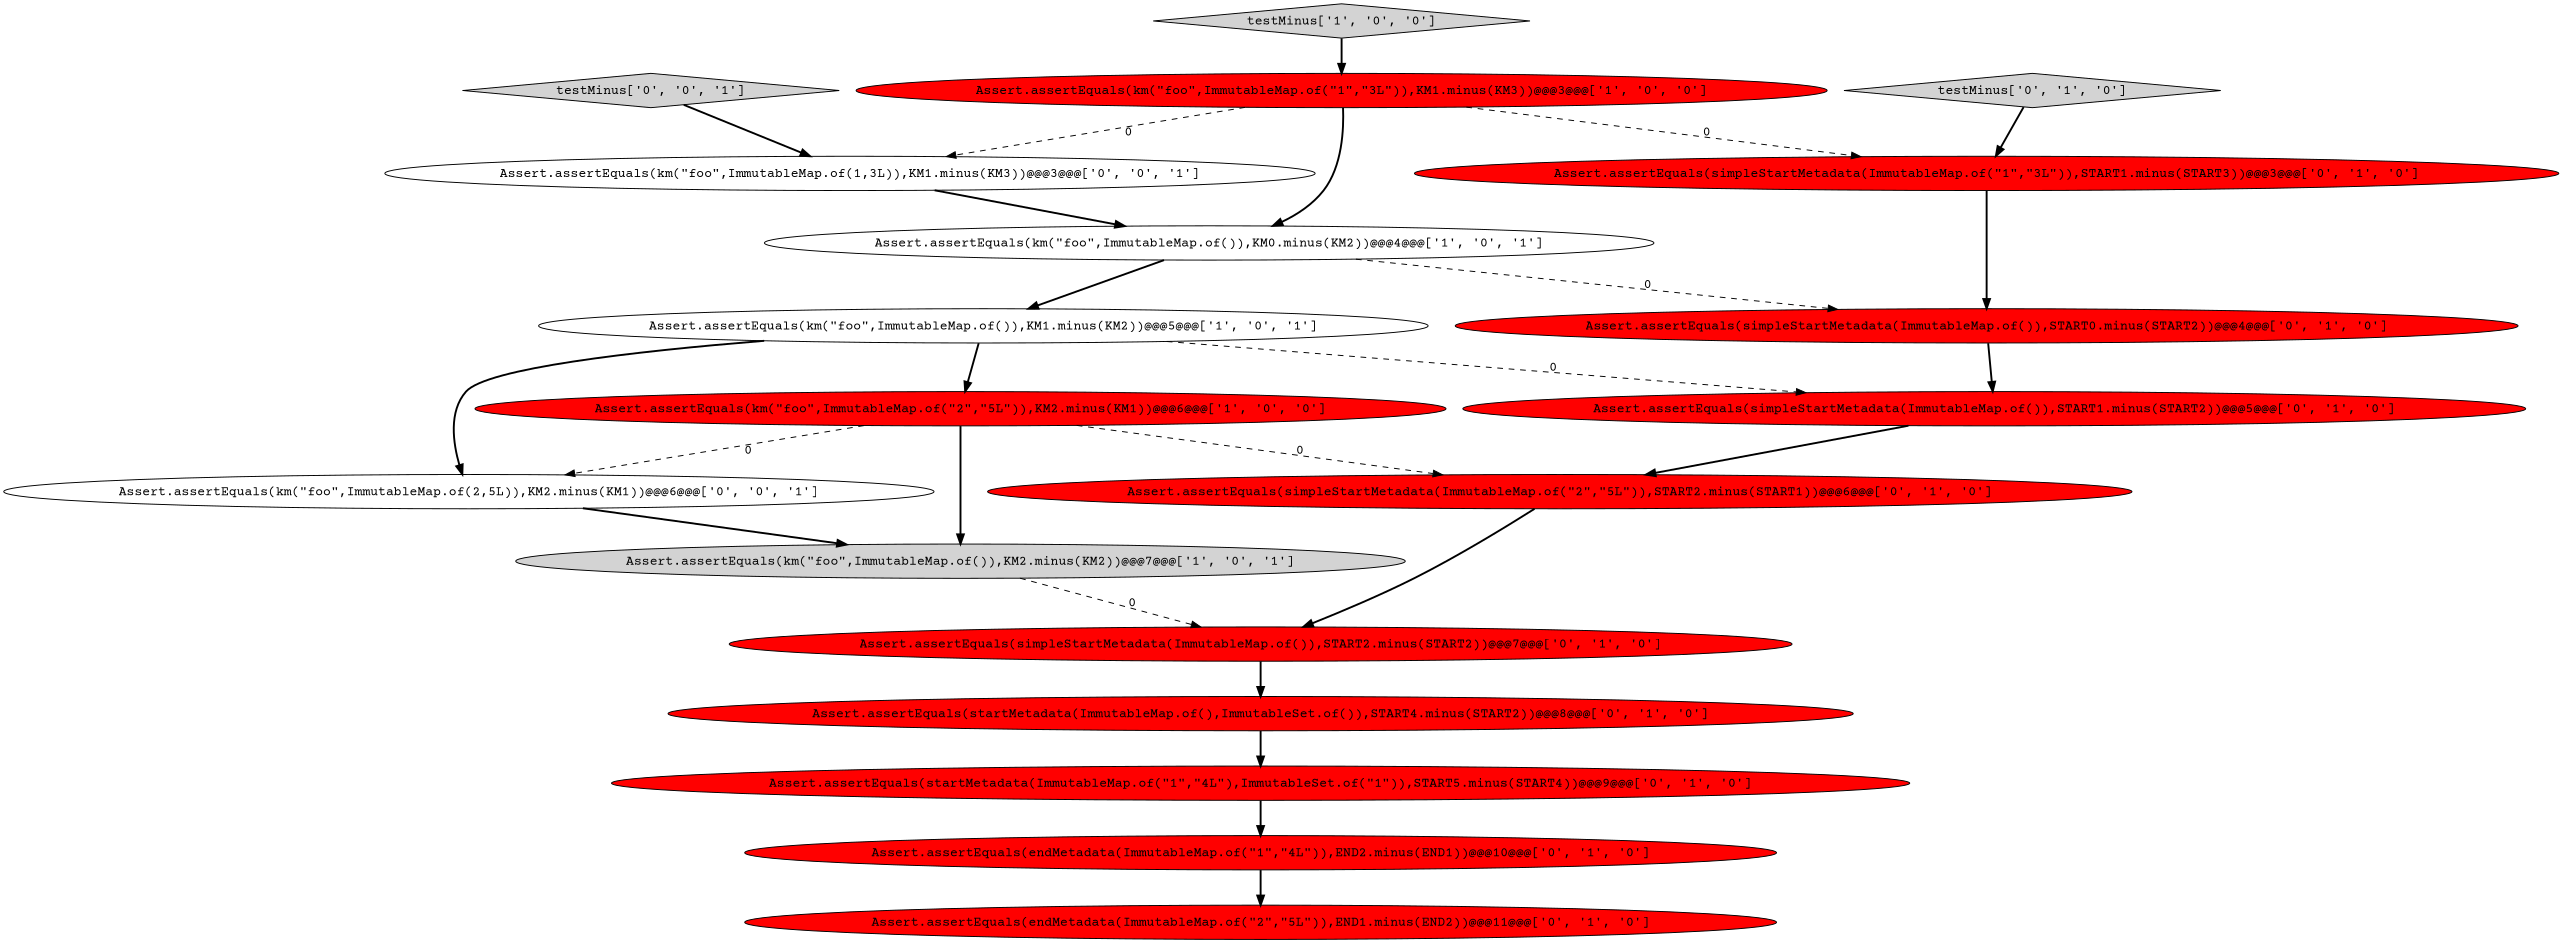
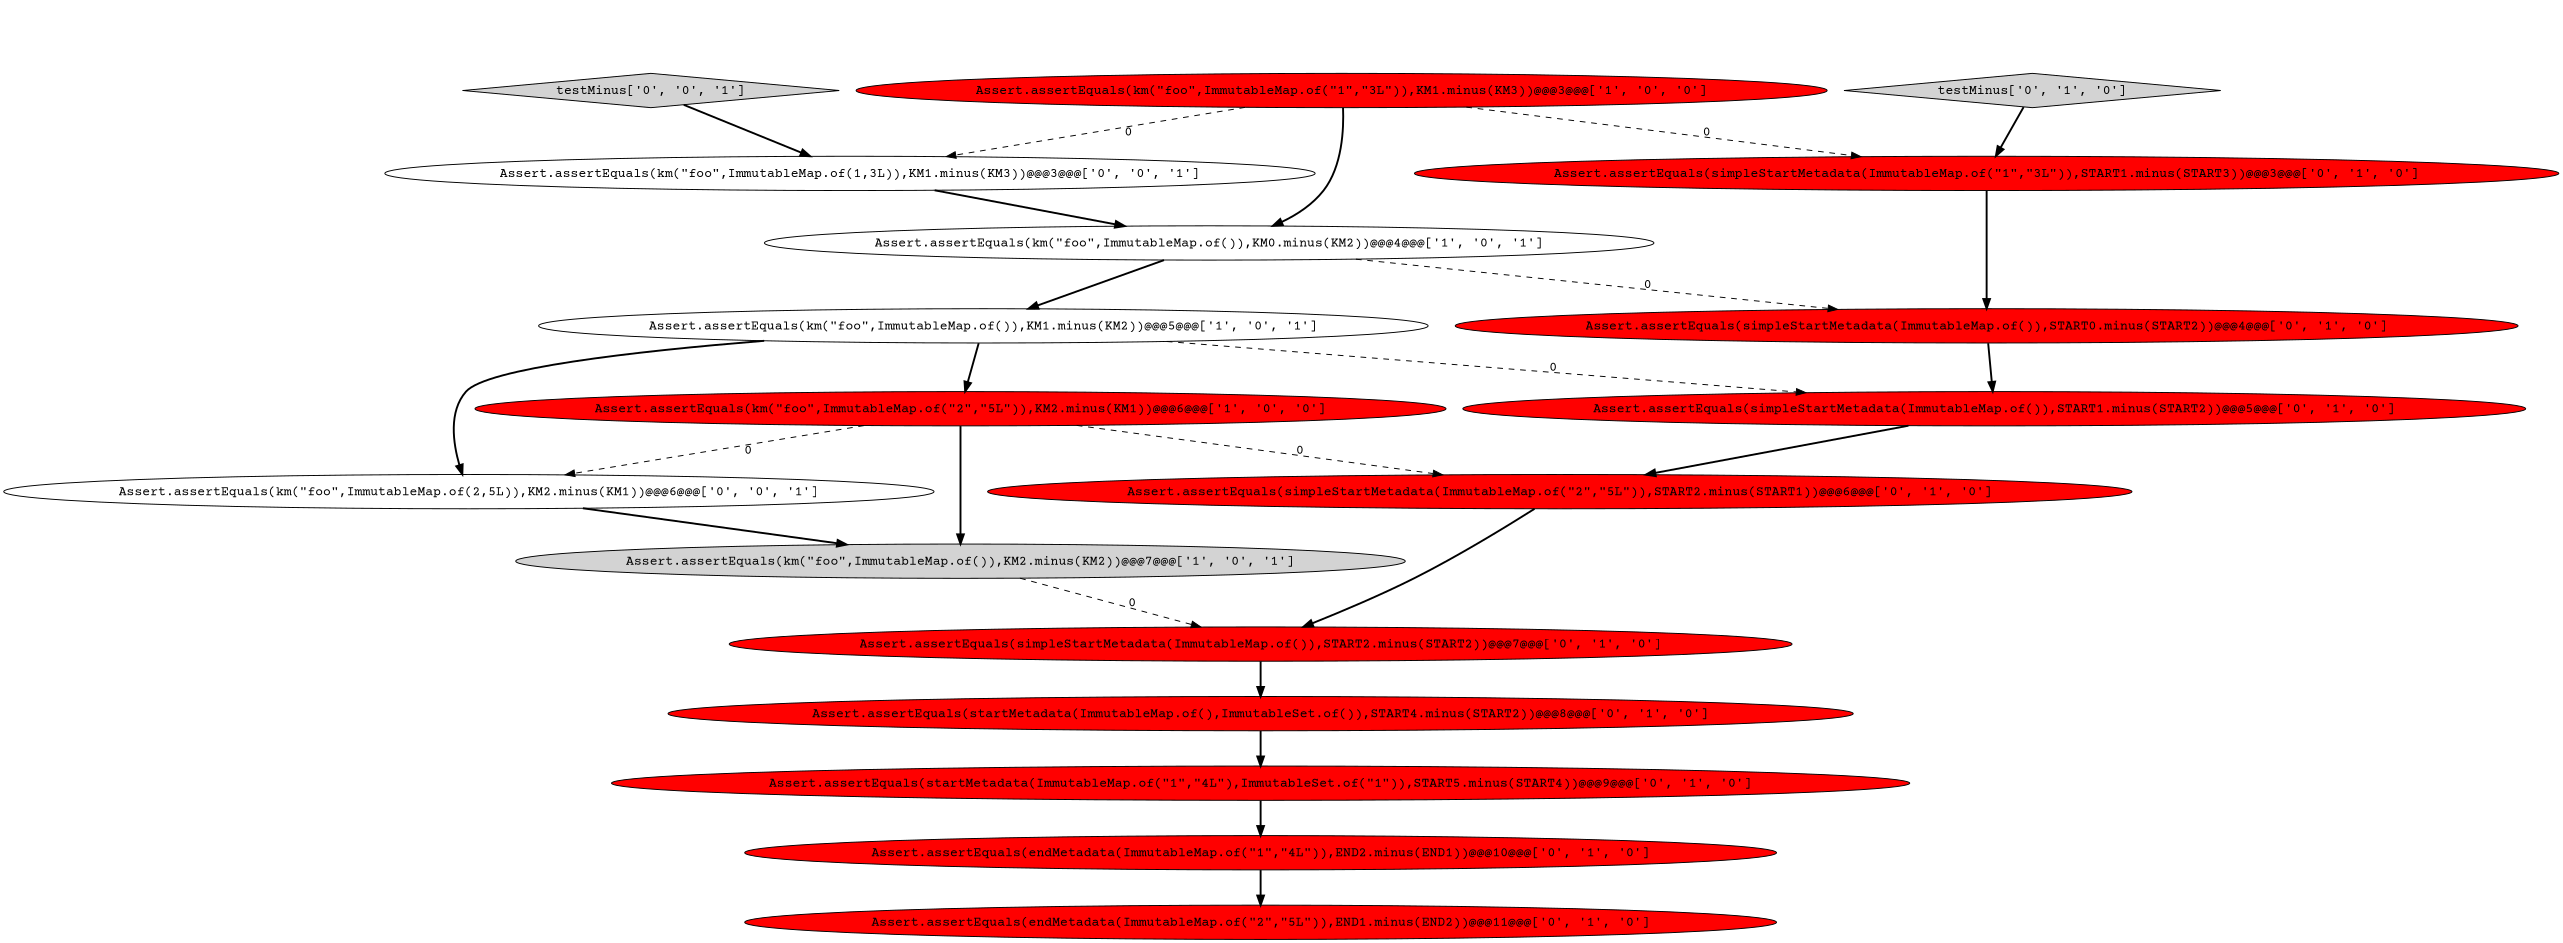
(1342, 21) -> none
